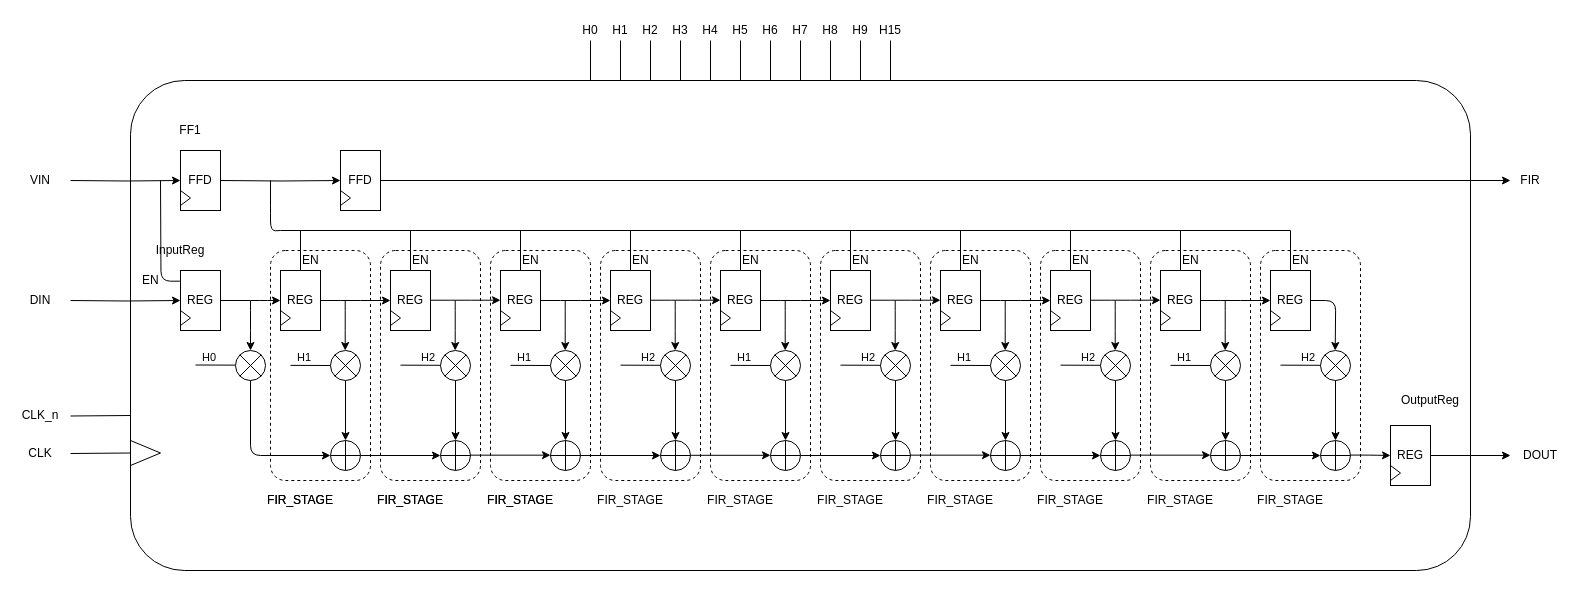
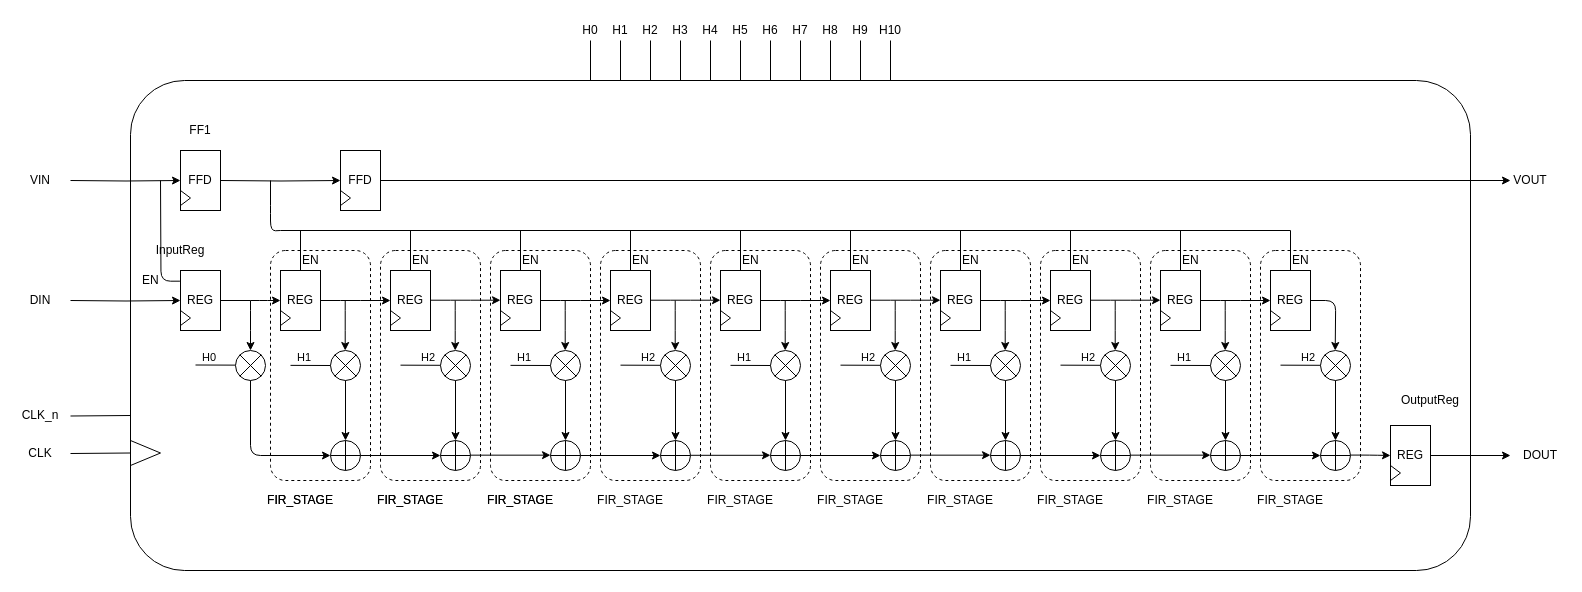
(891, 31) -> (891, 31)
(191, 131) -> (201, 131)
(1531, 181) -> (1531, 181)
